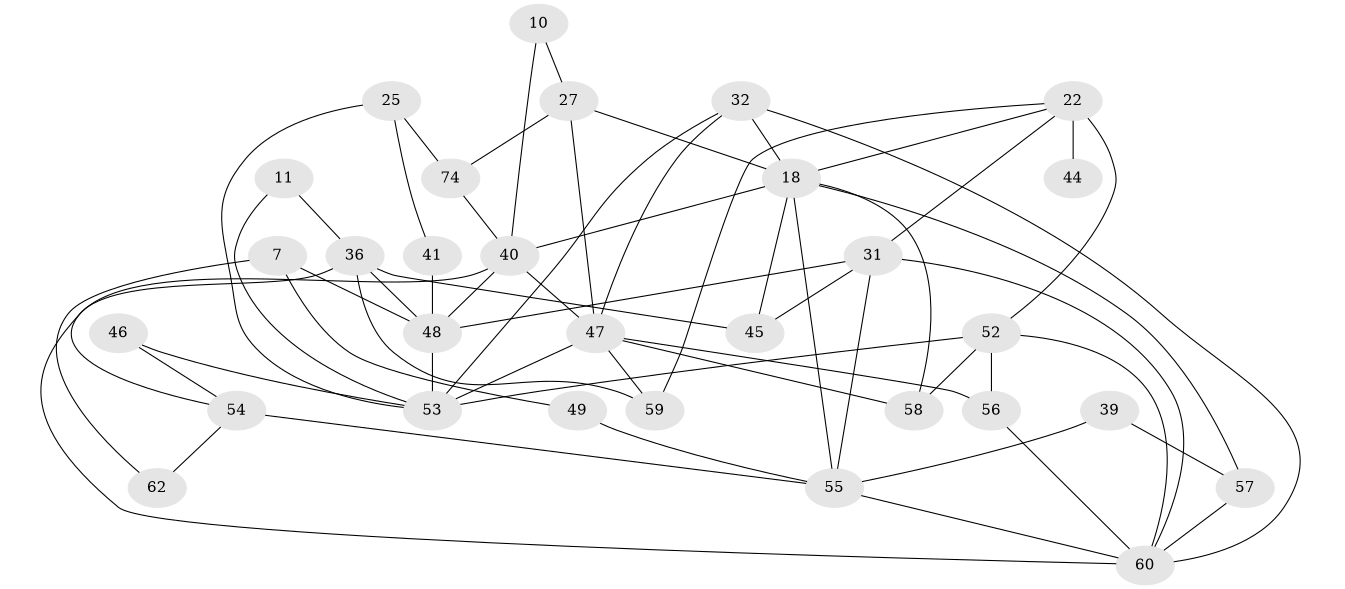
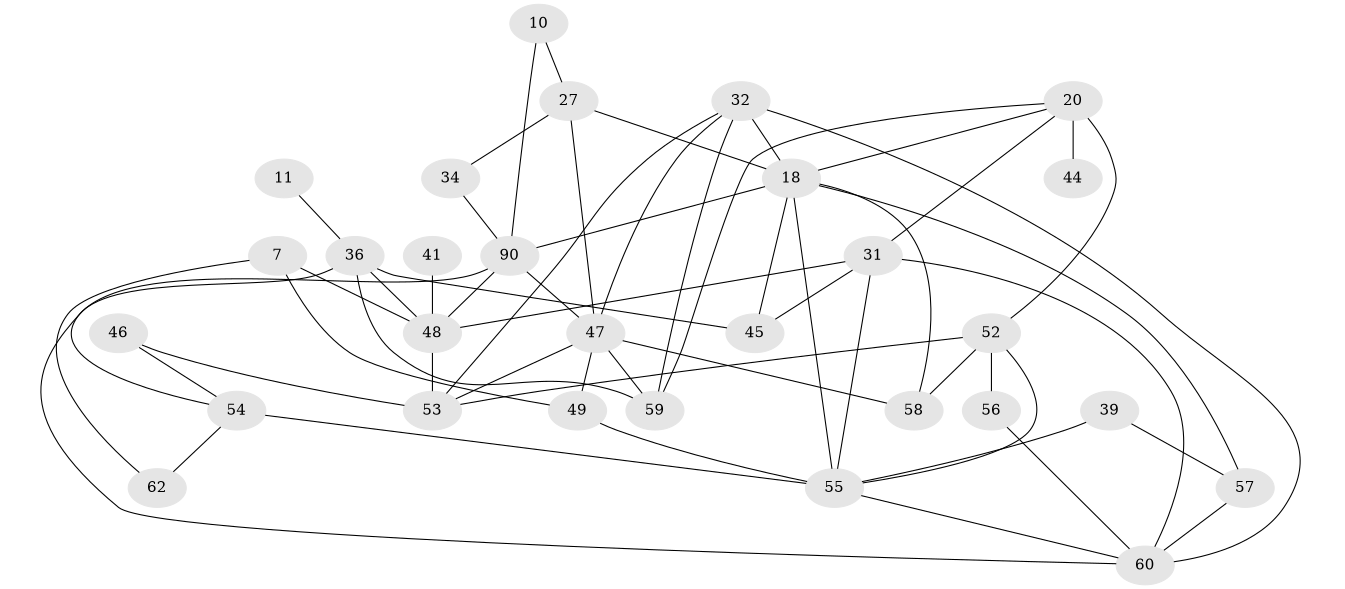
(392, 101) -> none
(1073, 101) -> (1073, 101)
(451, 178) -> (451, 178)
none -> (690, 254)
(510, 256) -> (510, 256)
(274, 327) -> none
(797, 365) -> (587, 372)
(1152, 399) -> (1027, 432)
